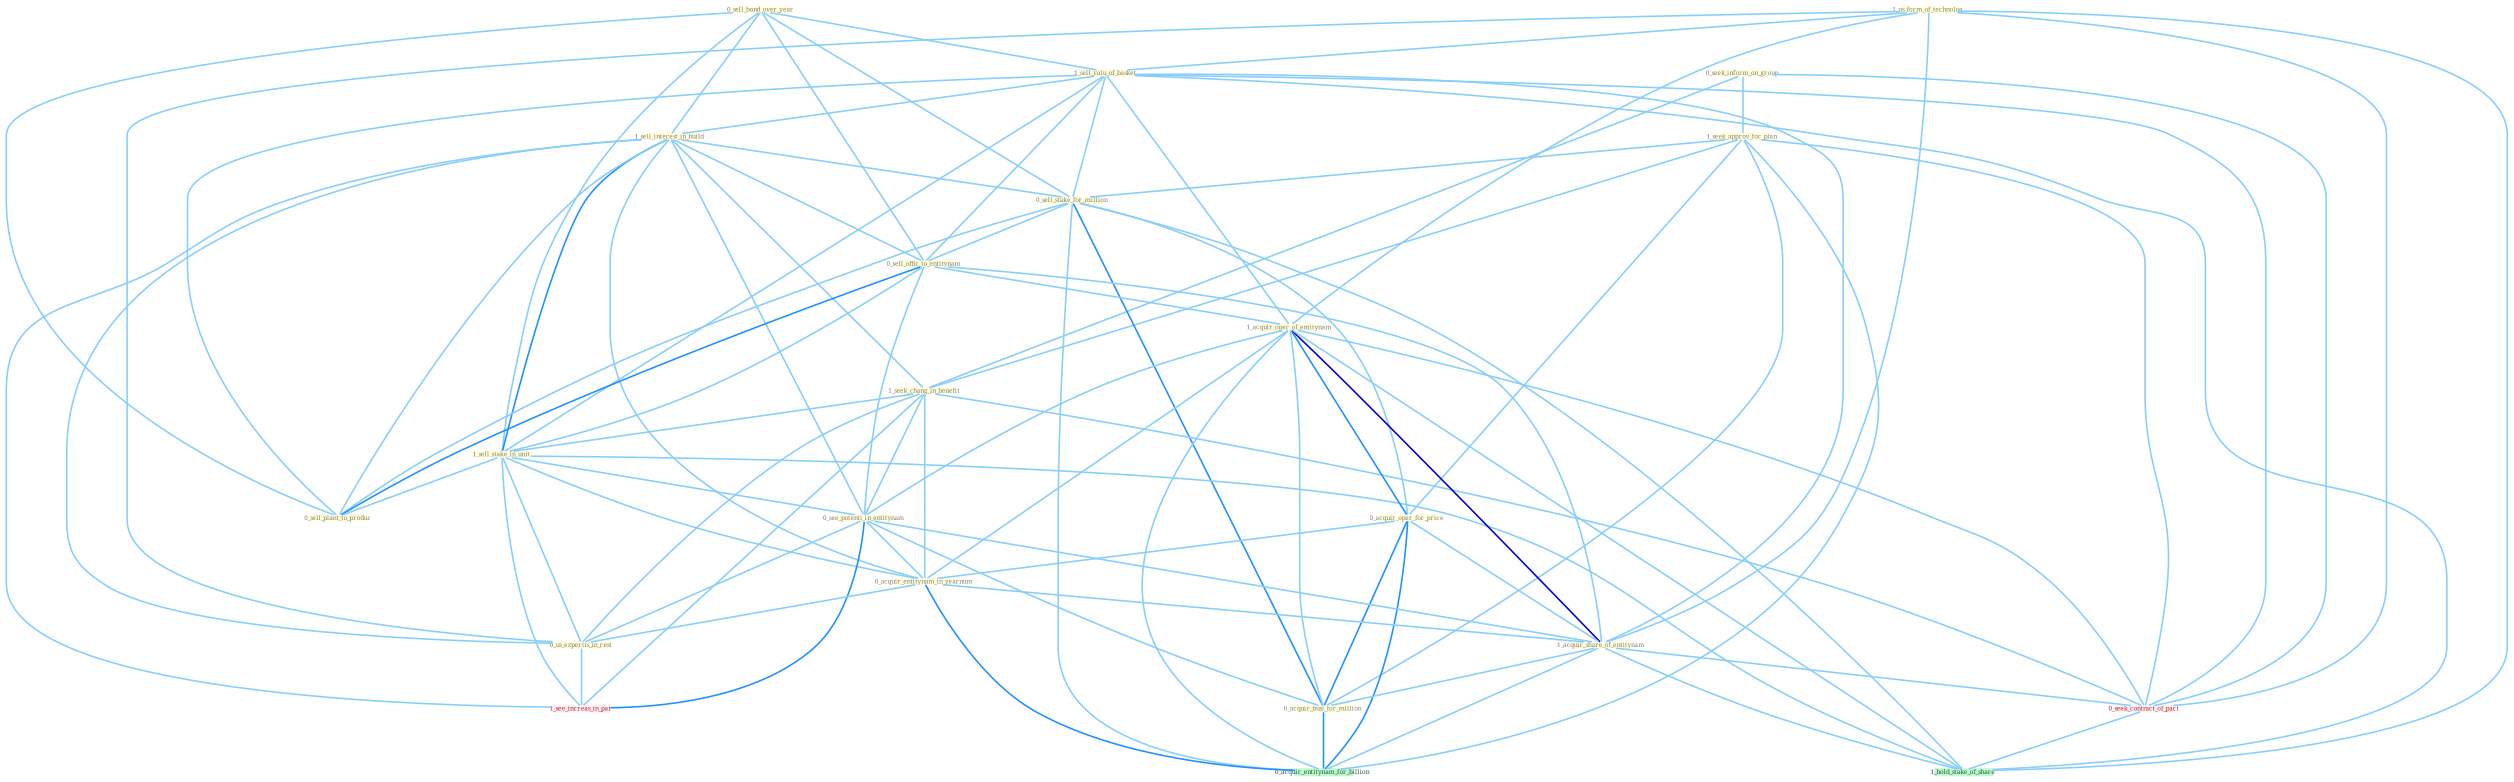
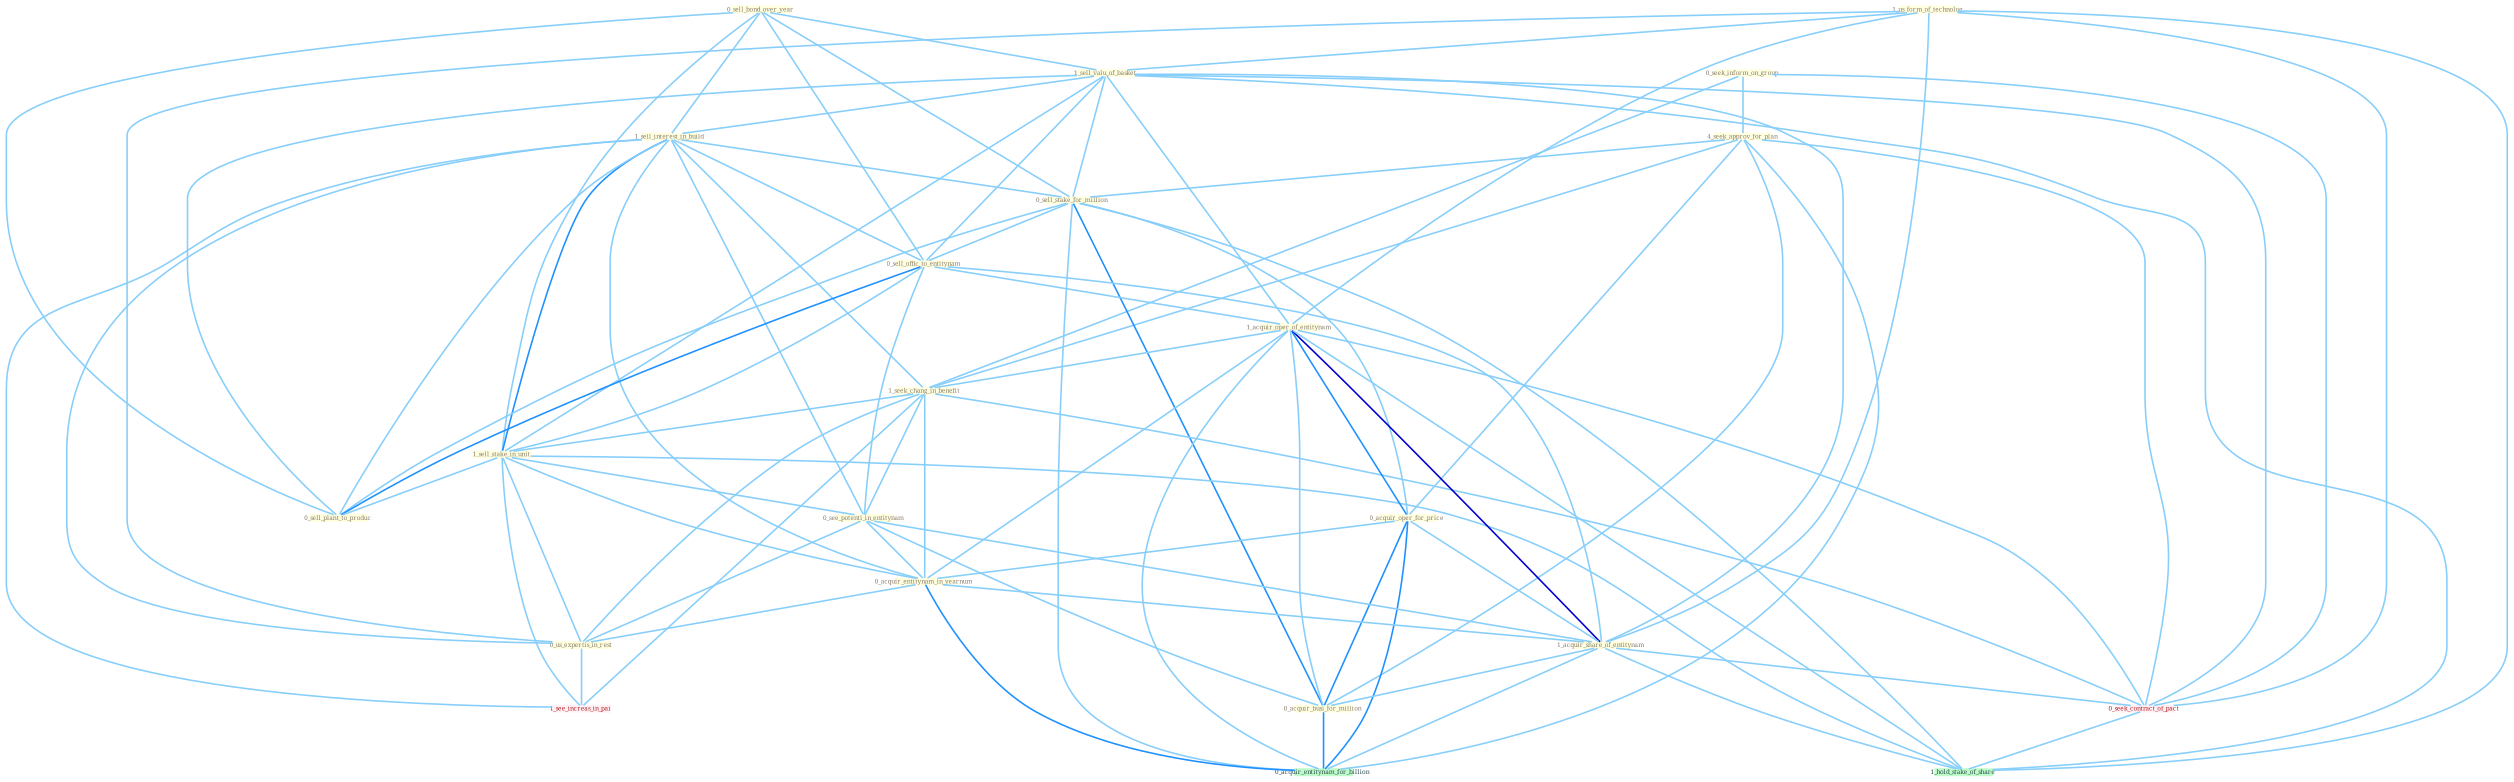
(1743, 137) -> (1743, 137)
(1076, 397) -> (1108, 359)
(782, 670) -> none
